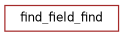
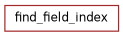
(62, 18) -> (62, 18)
